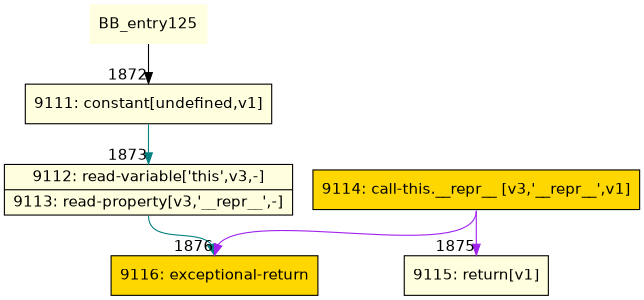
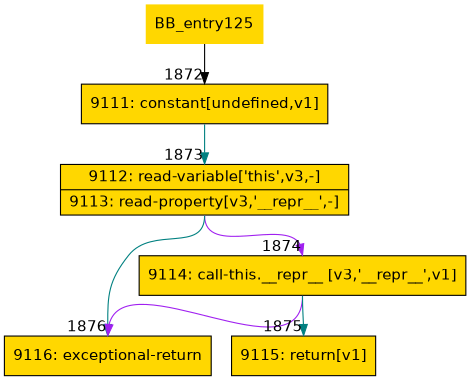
(148, 24) -> (205, 24)
(148, 104) -> (205, 104)
(148, 190) -> (205, 190)
(476, 227) -> (303, 315)
none -> (248, 236)
(476, 276) -> (304, 356)
